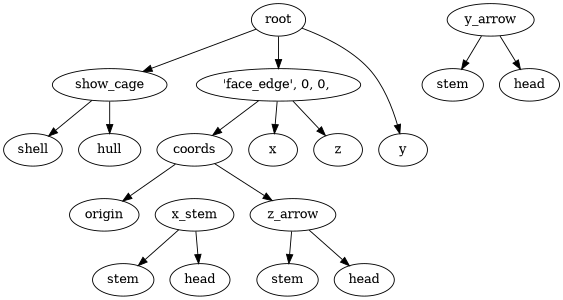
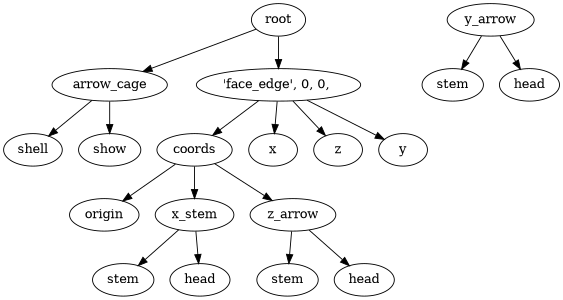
(363, 63) -> (342, 118)
(110, 85) -> (110, 85)
(110, 150) -> (110, 150)
none -> (195, 178)
